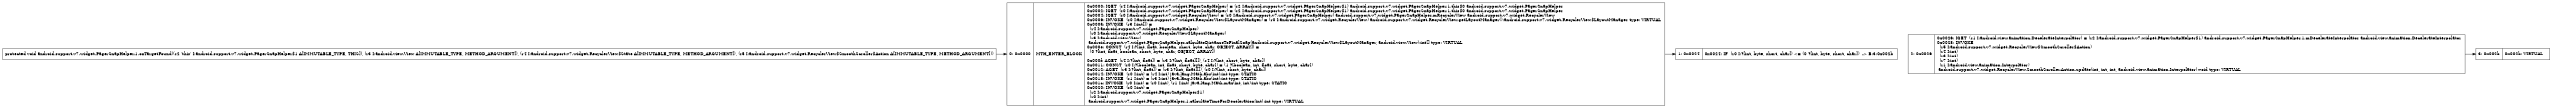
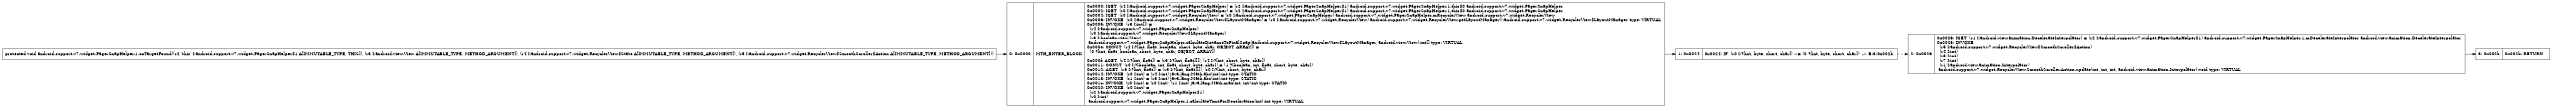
(1114, 38) -> (1114, 38)
none -> (1901, 54)
(2526, 54) -> (2526, 54)
